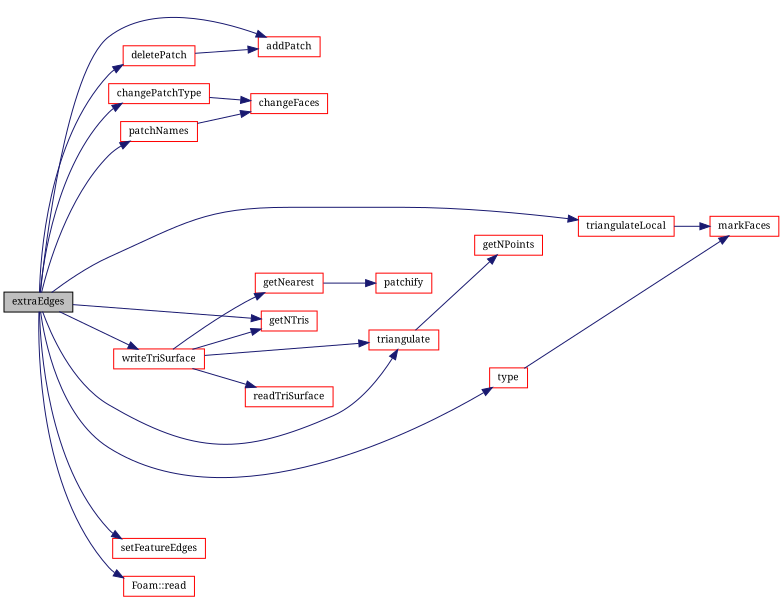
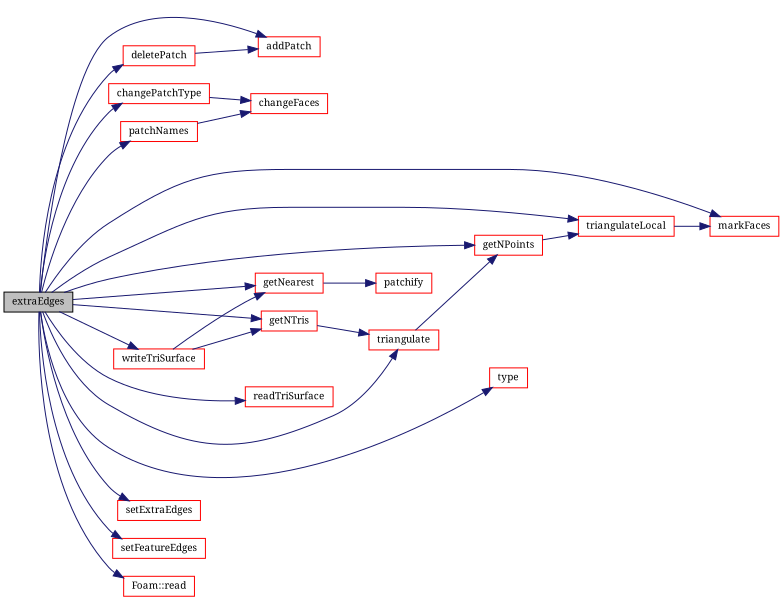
none -> (556, 238)
none -> (262, 256)
none -> (159, 293)
(622, 305) -> (359, 169)
(282, 349) -> (338, 329)
(219, 376) -> (126, 385)
none -> (159, 510)
